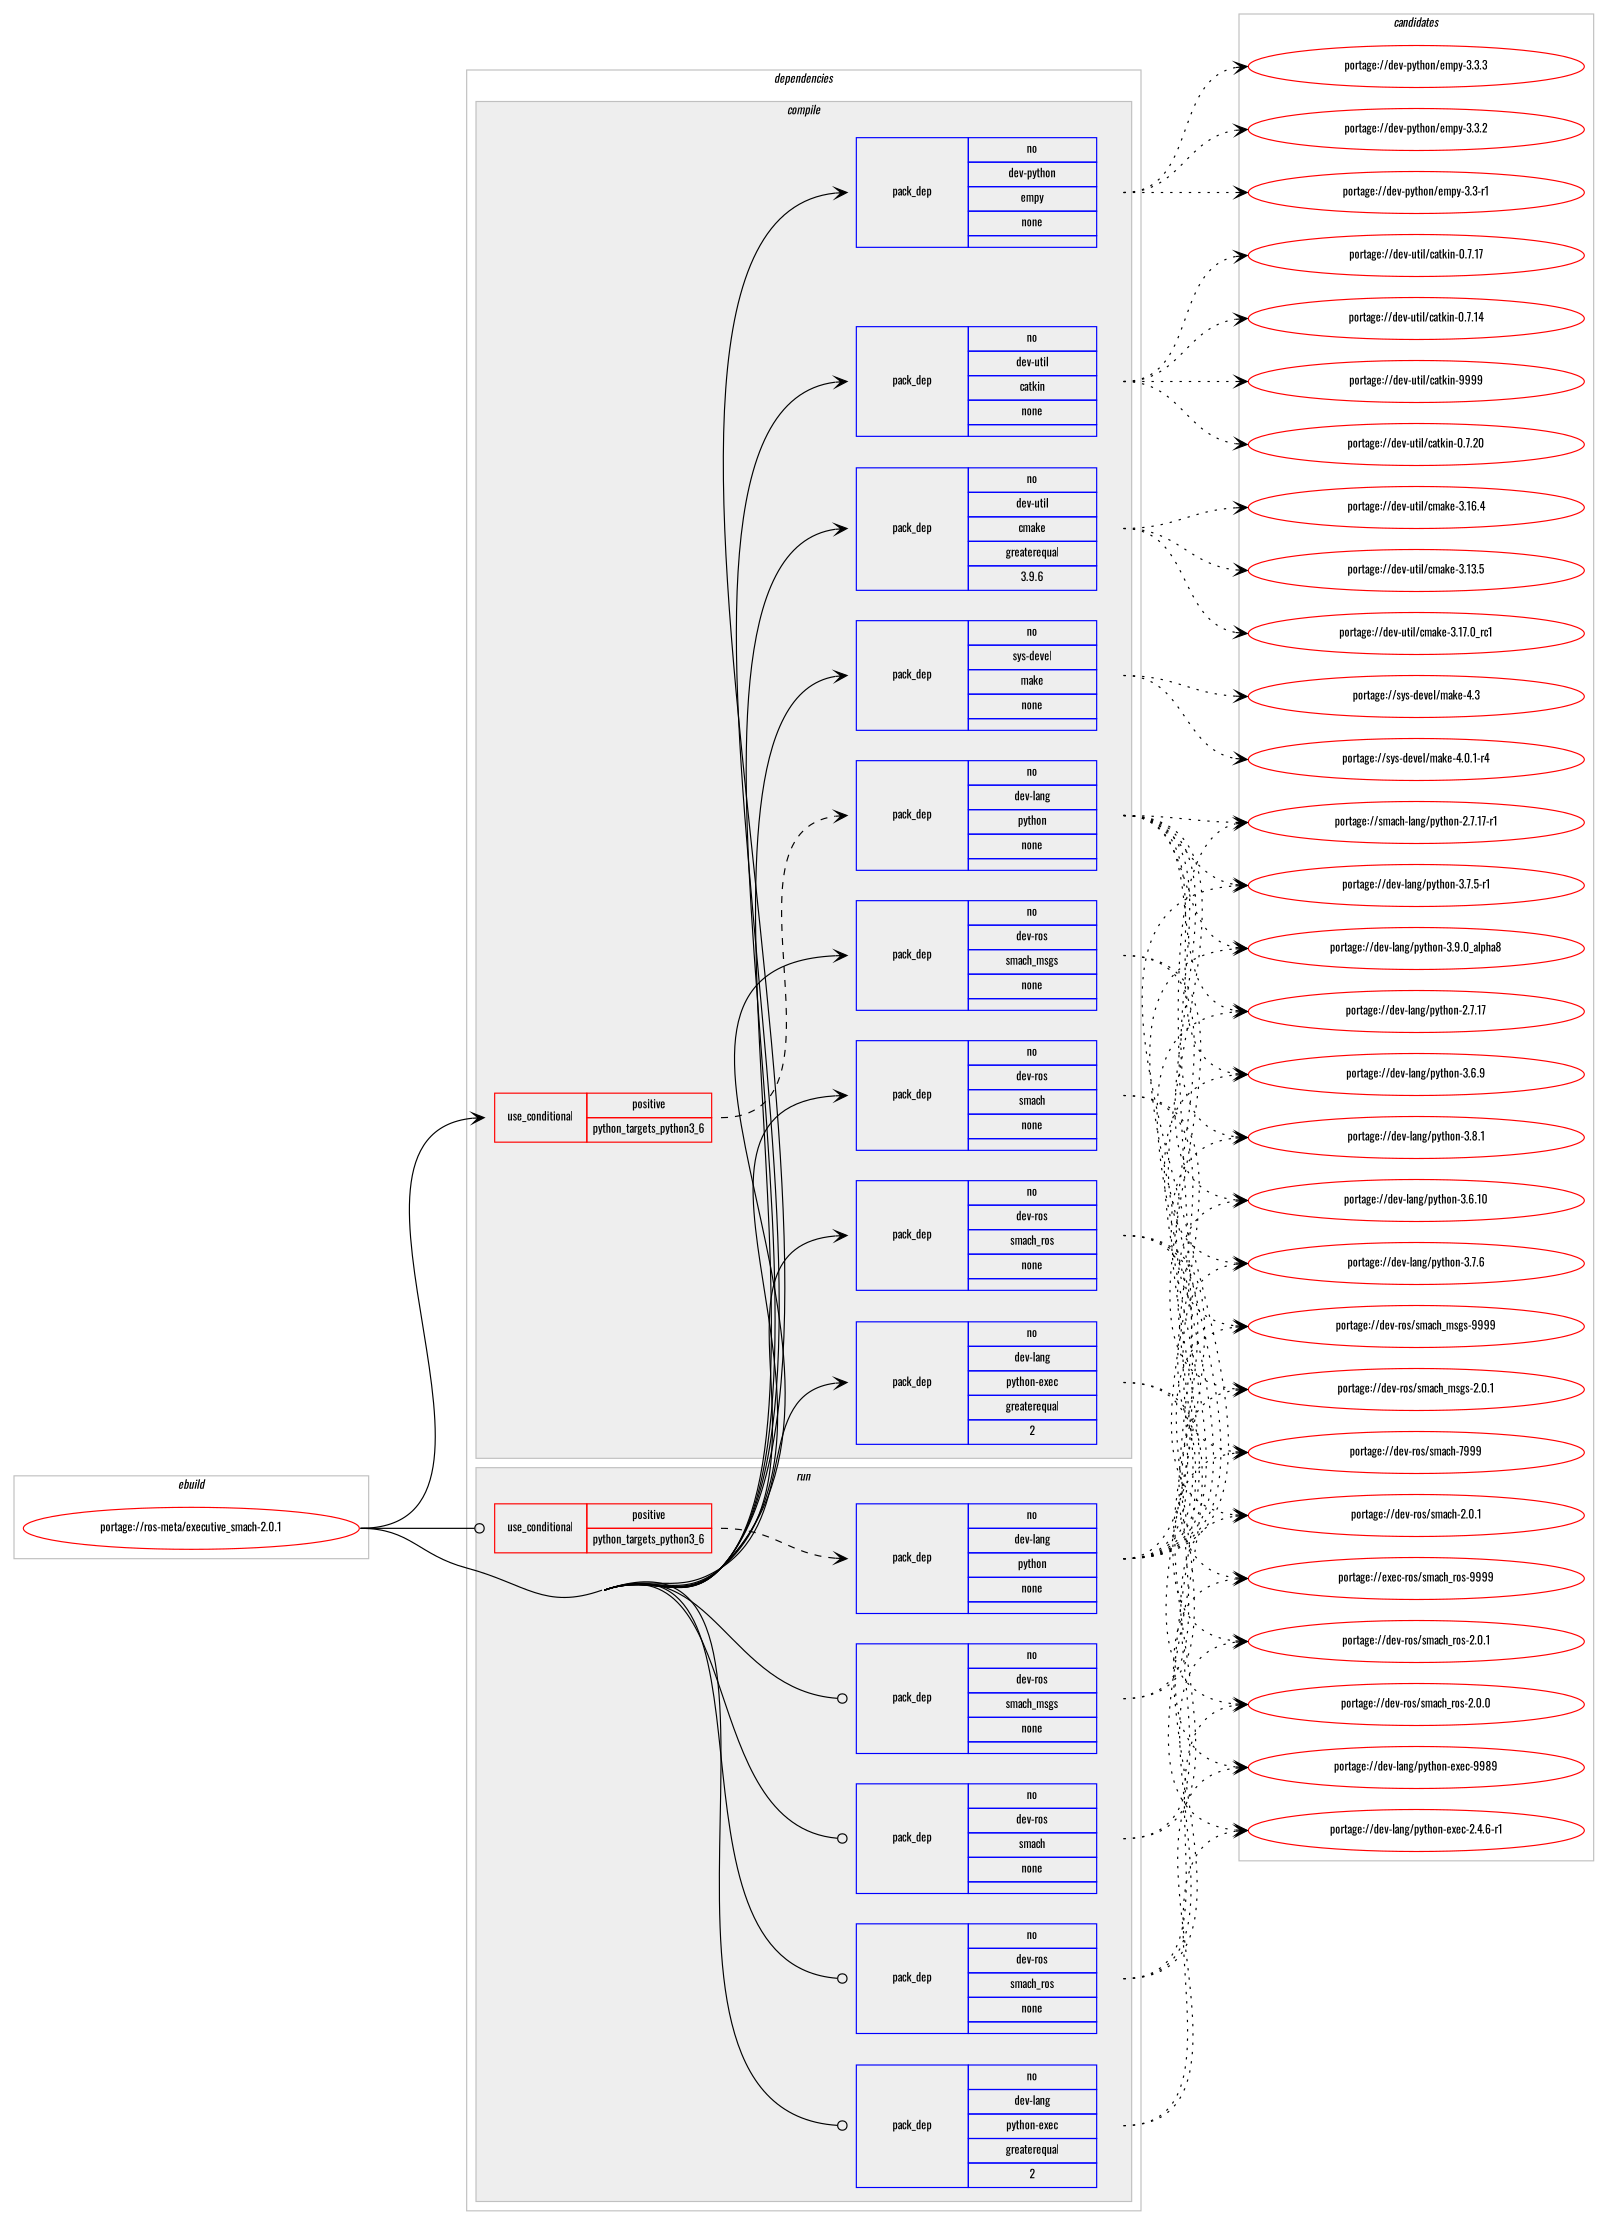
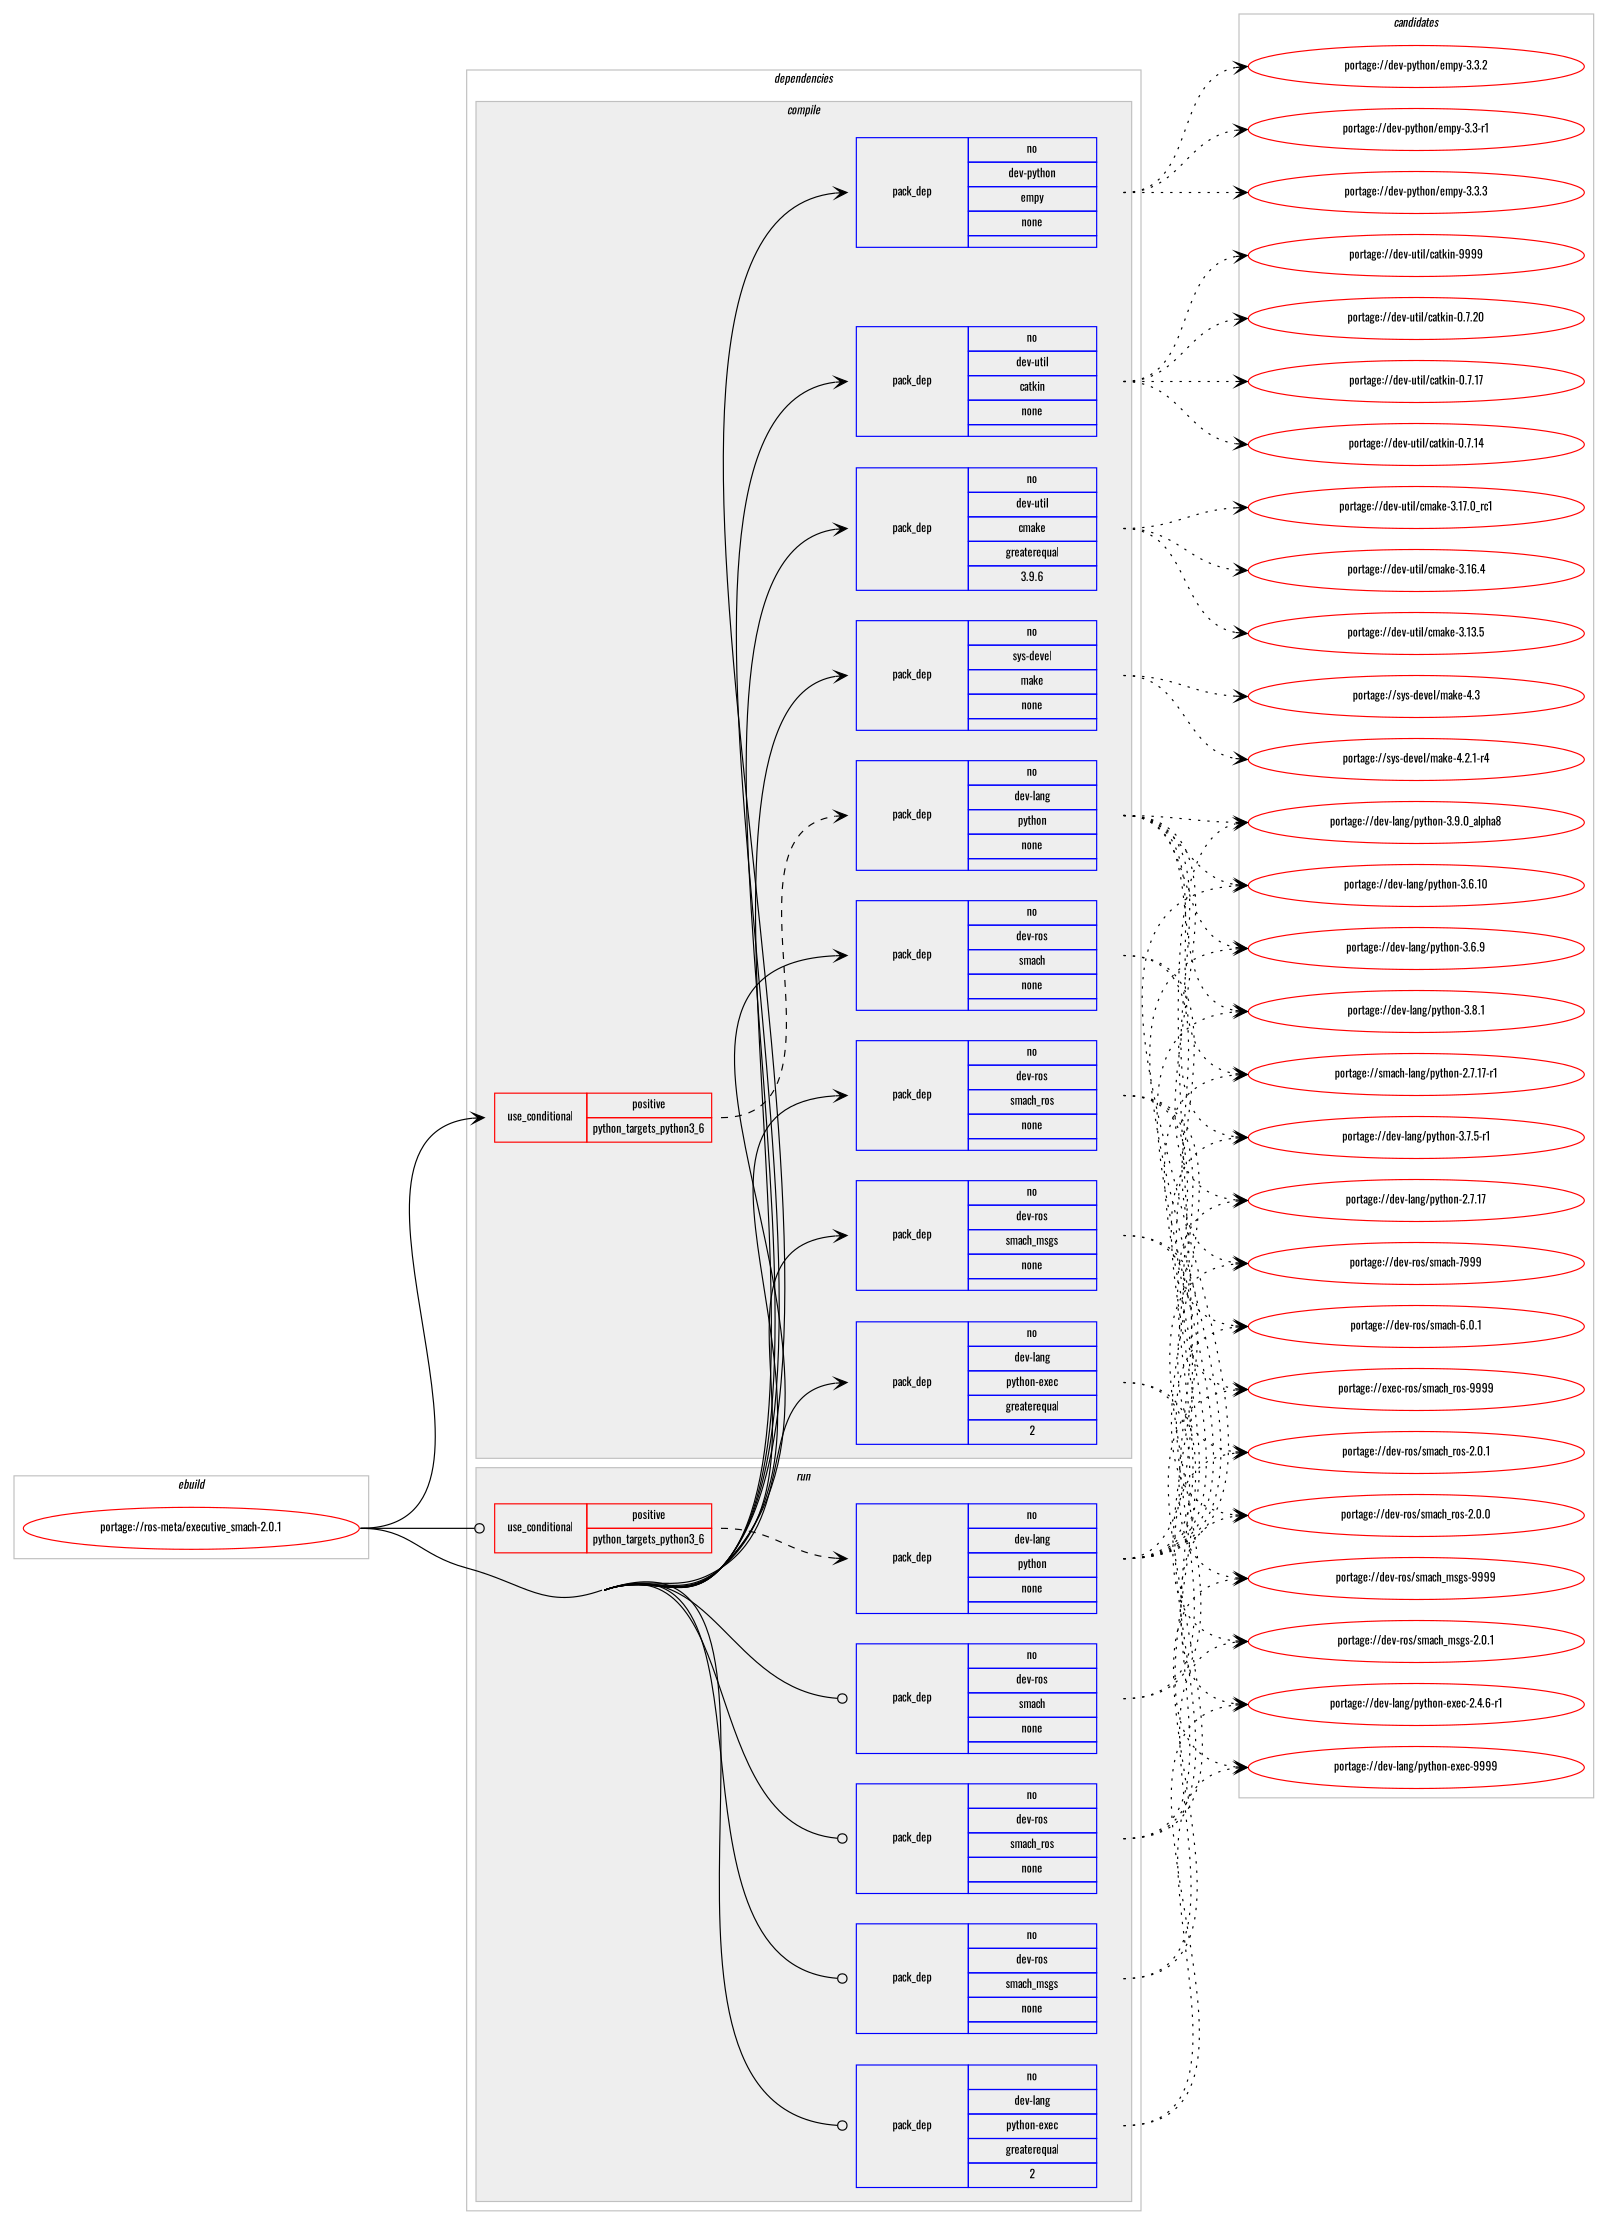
(1416, 760) -> (1416, 760)
(1416, 1264) -> none
(1416, 1516) -> (1416, 1326)
(1416, 1768) -> (1416, 1768)
